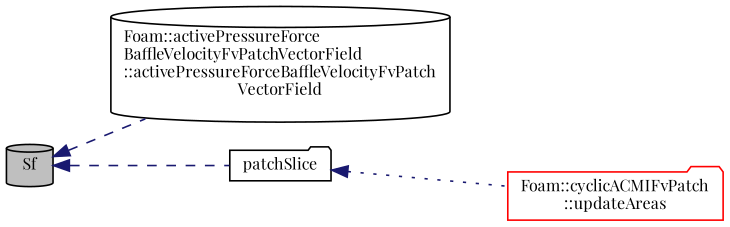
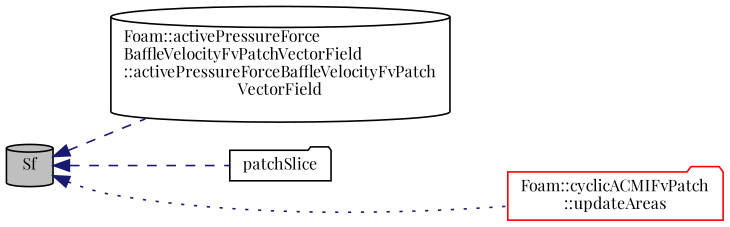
(428, 179) -> (286, 211)
